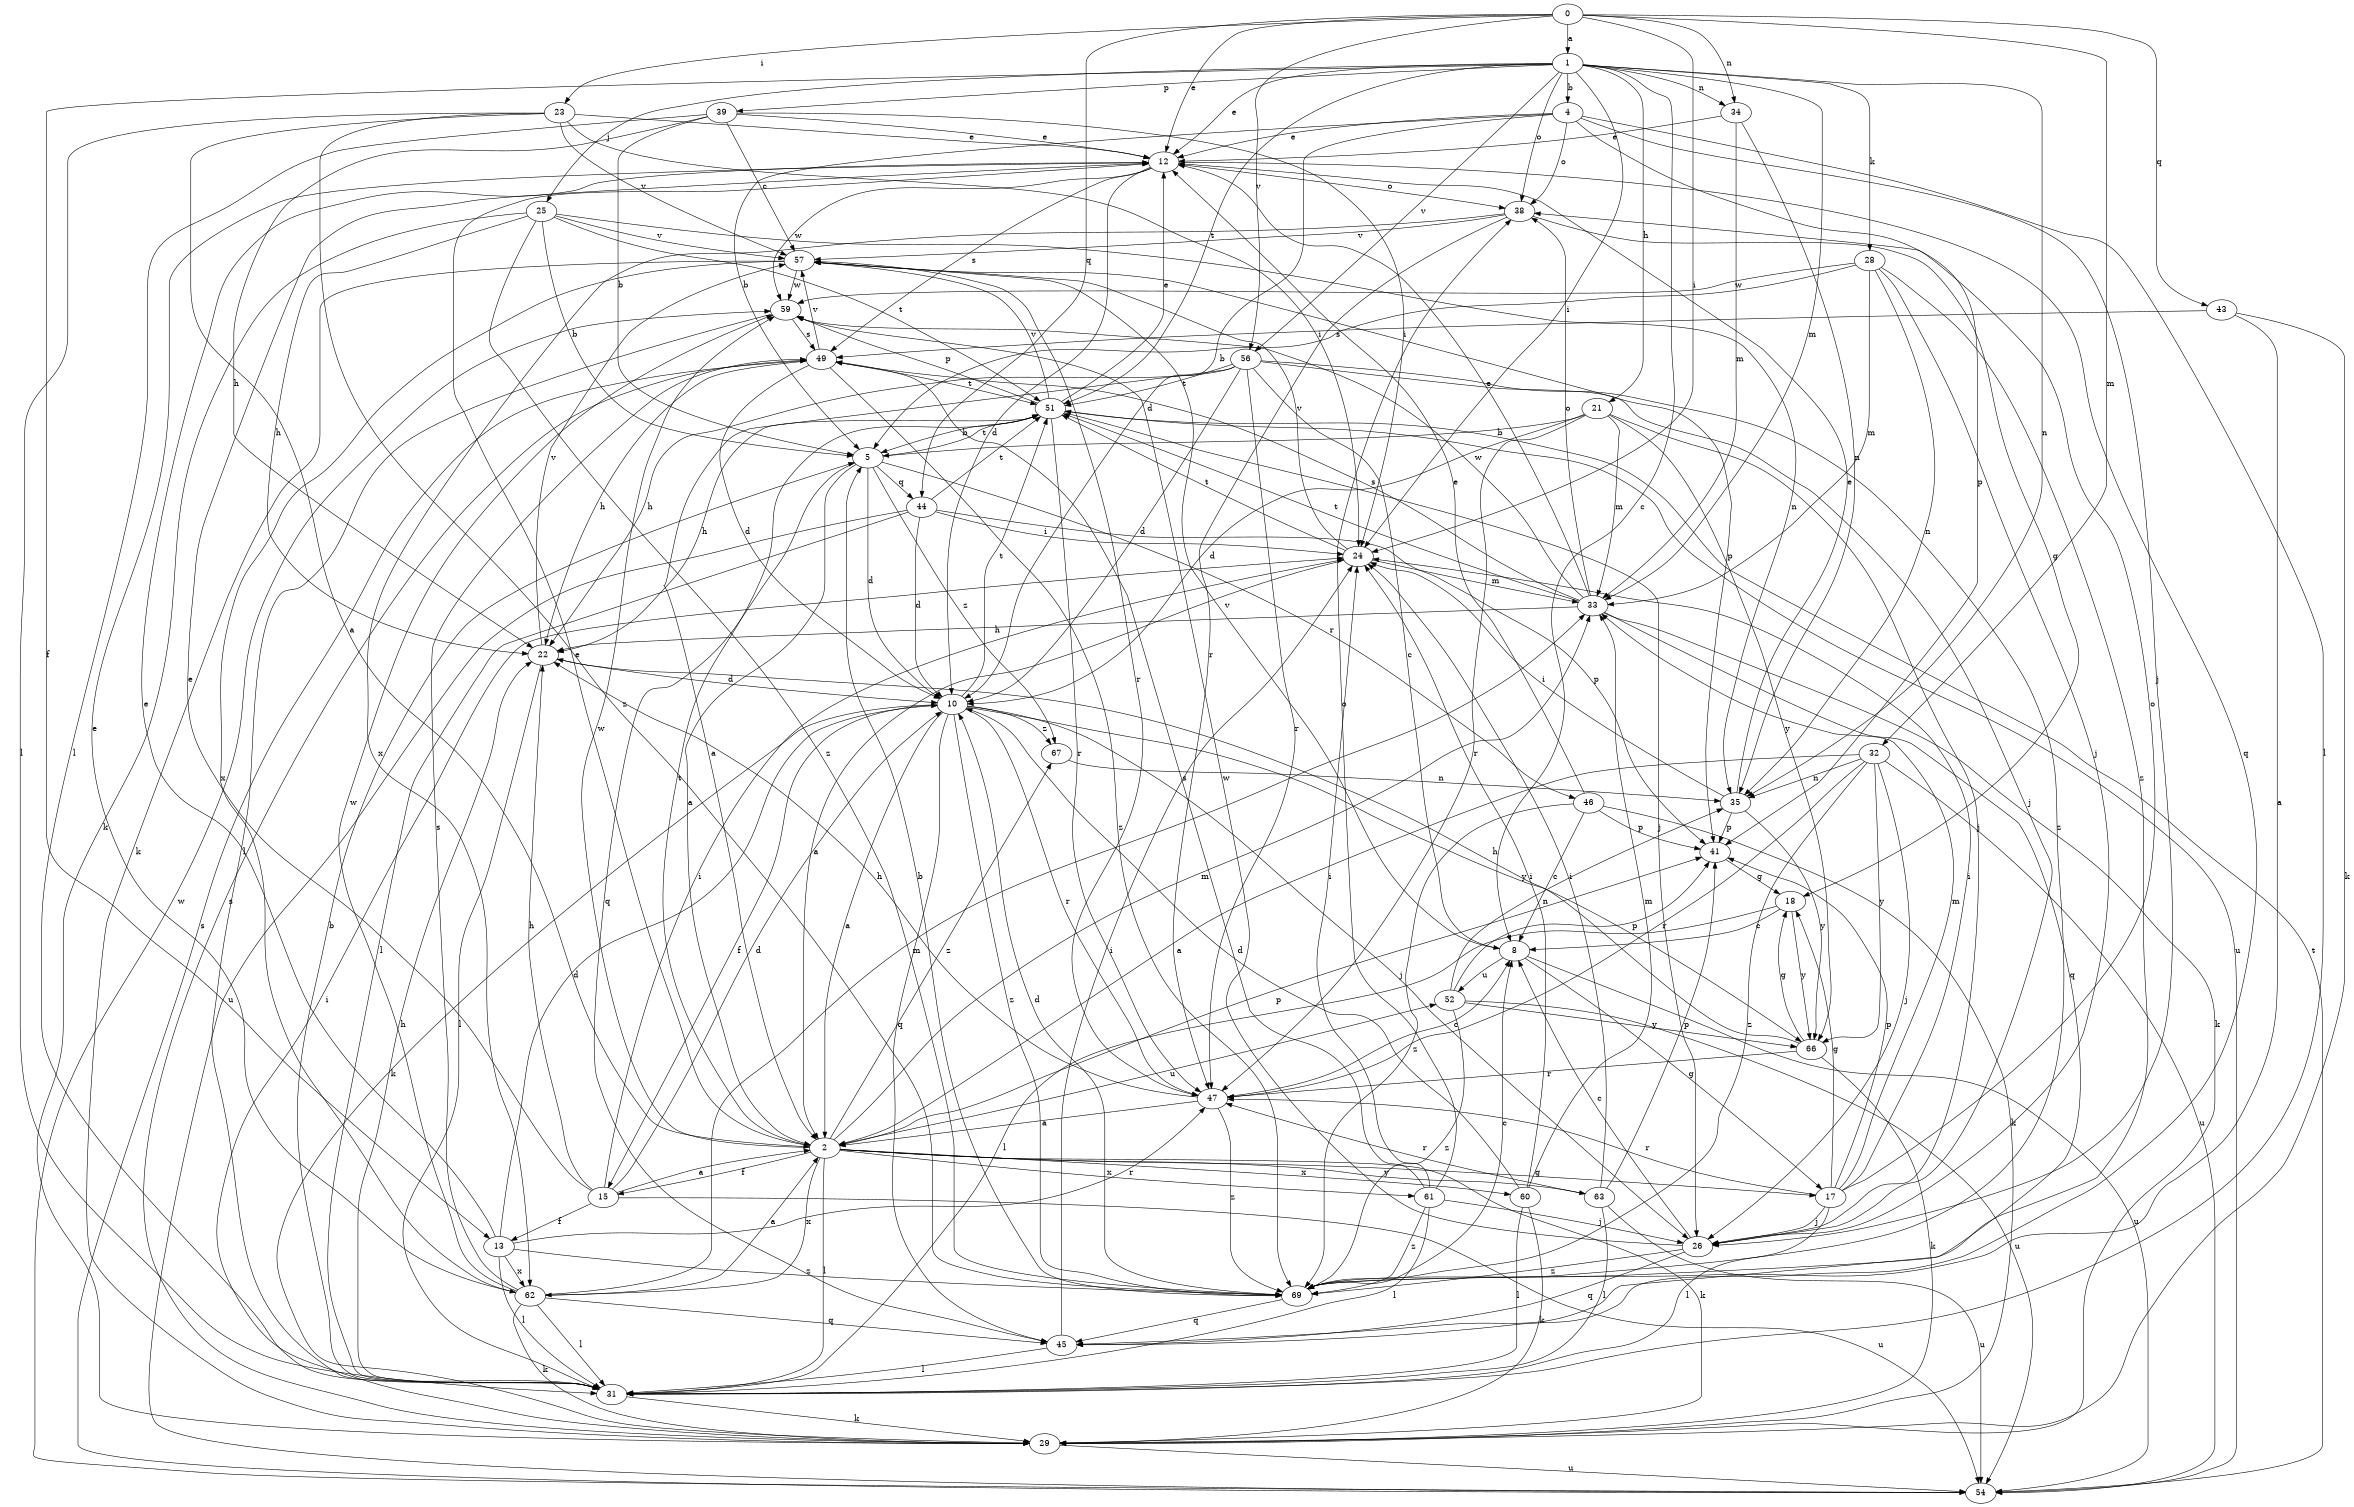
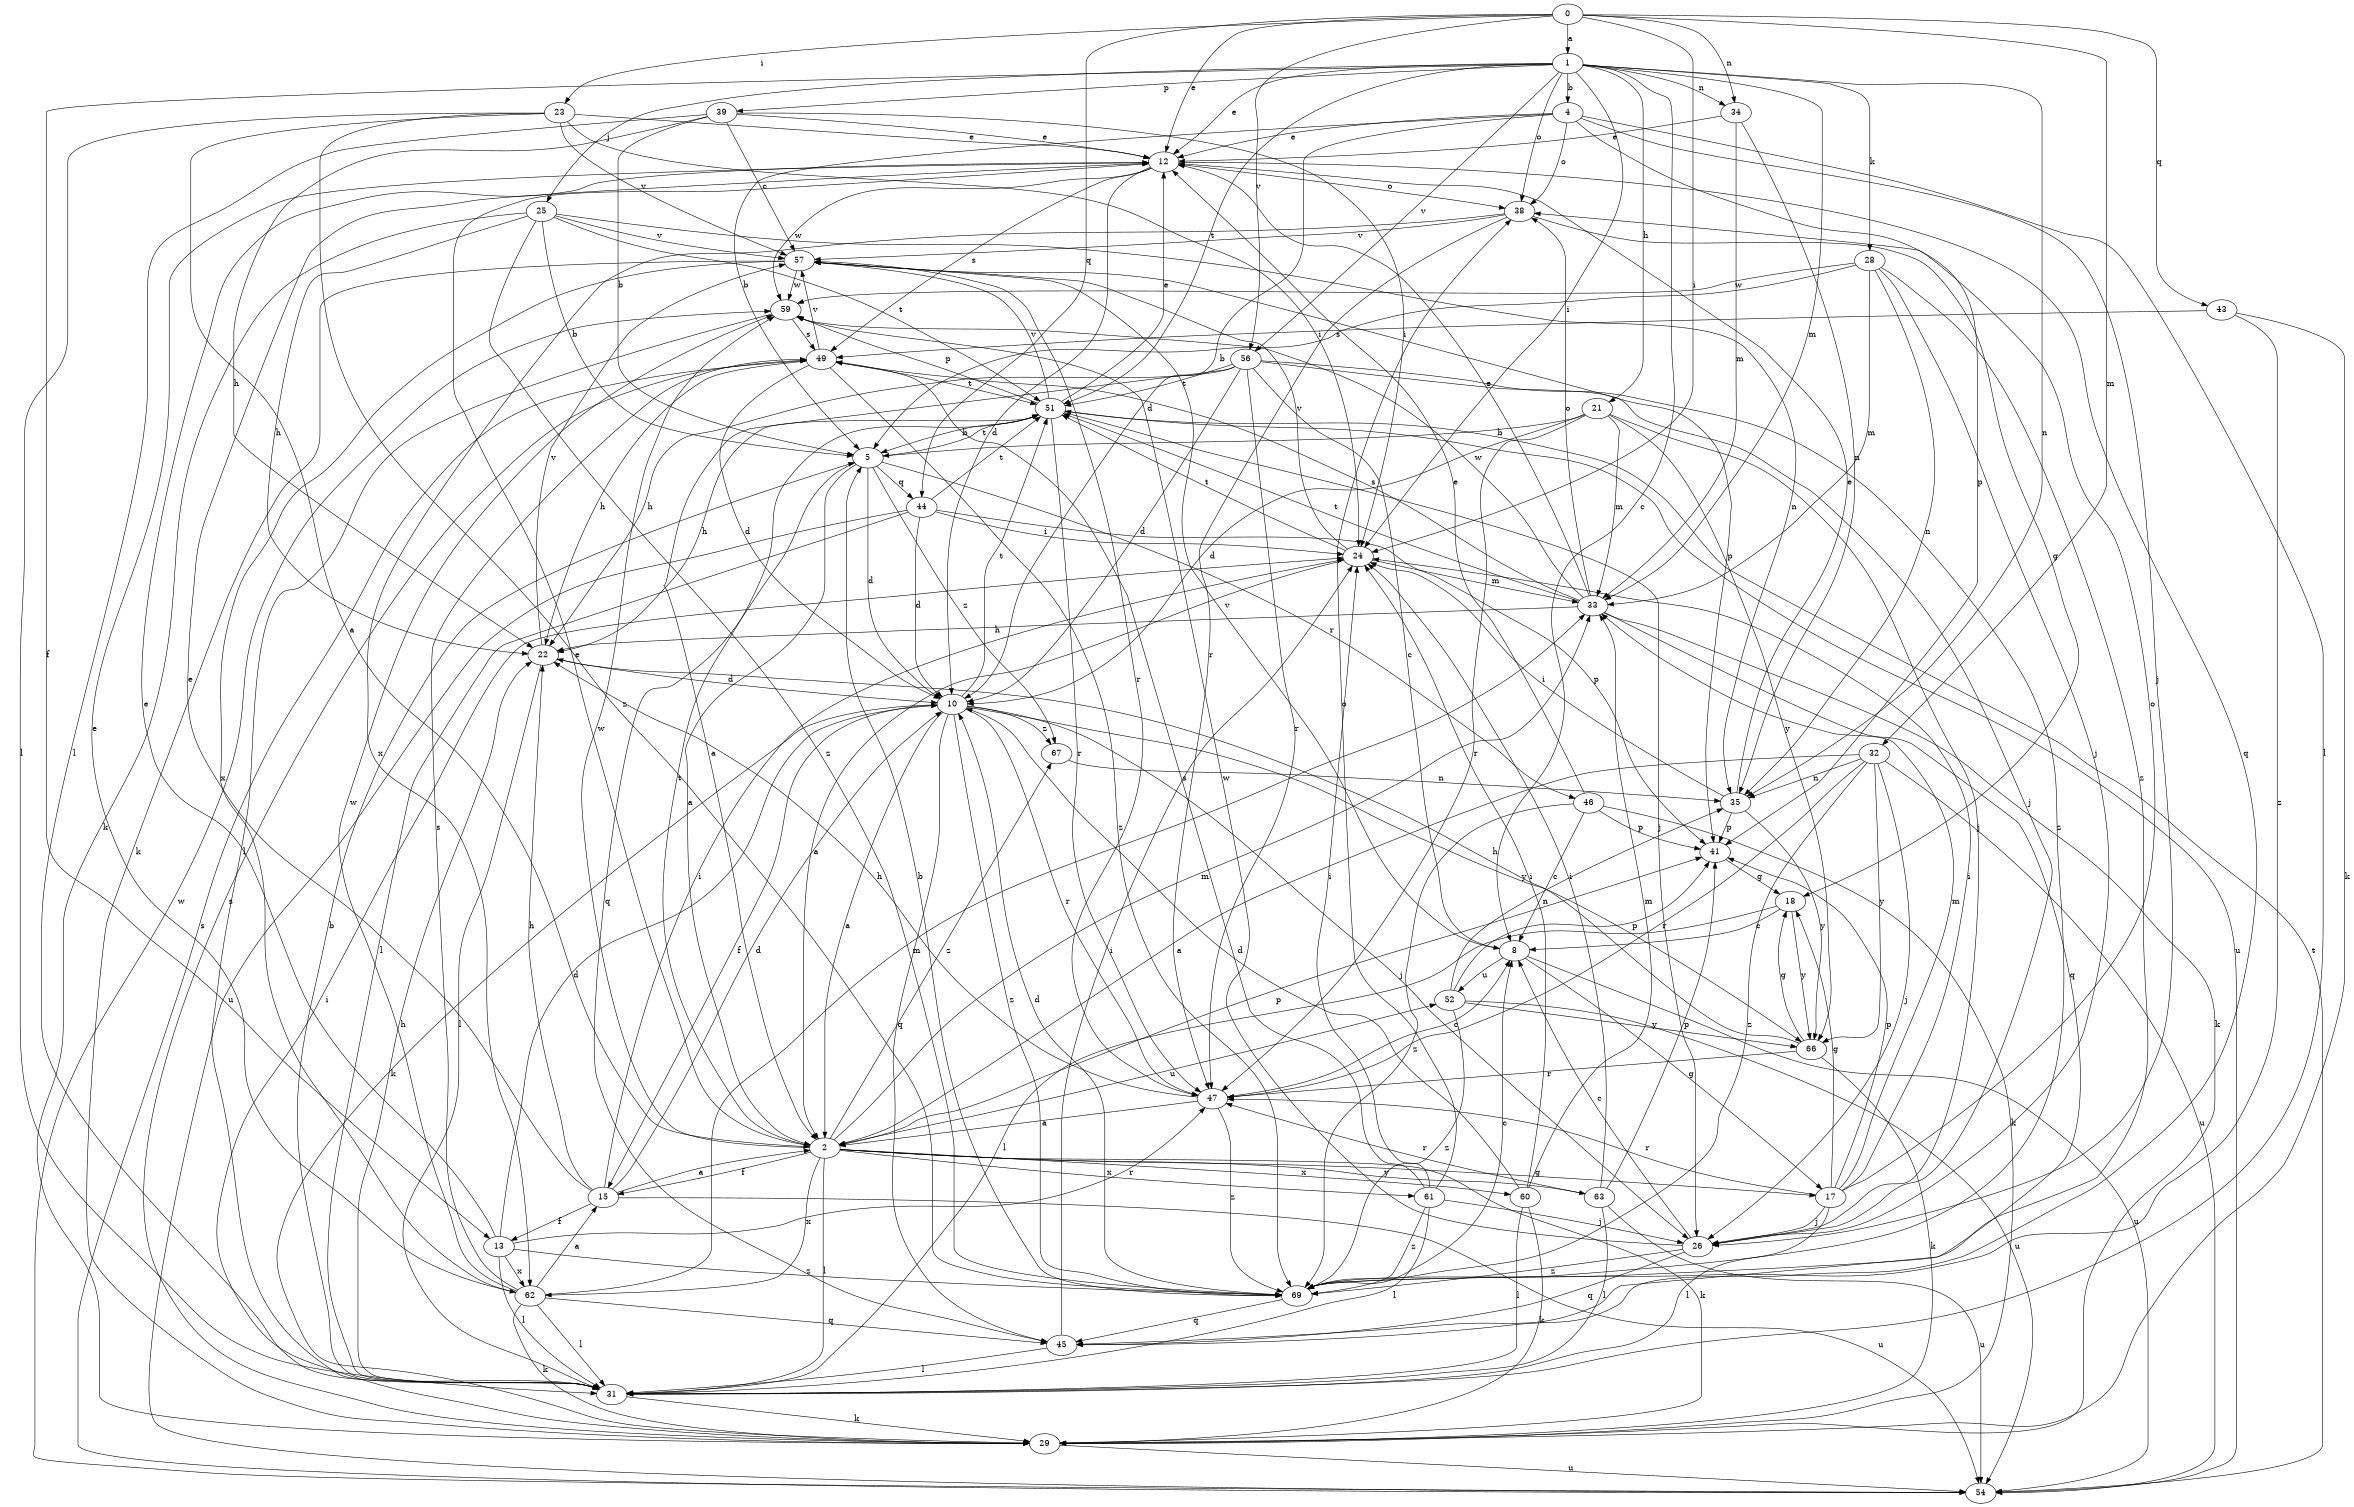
(2279, 803) -> (2279, 803)
(707, 1280) -> (565, 1249)
